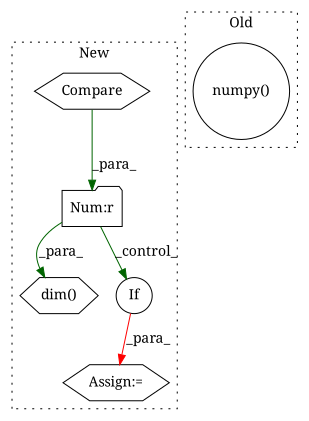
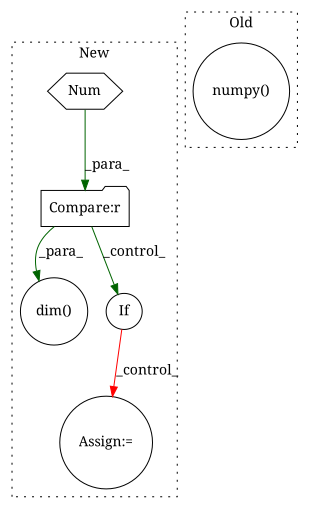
(92, 91) -> (85, 91)
(92, 208) -> (85, 208)
(59, 296) -> (54, 311)
(149, 339) -> (148, 371)
(116, 383) -> (106, 443)
